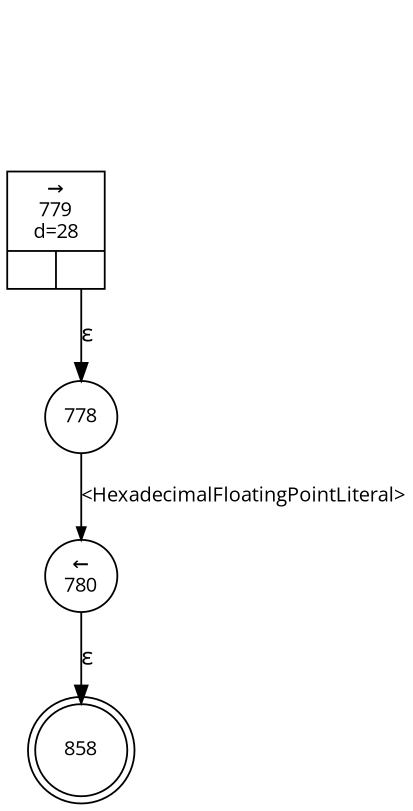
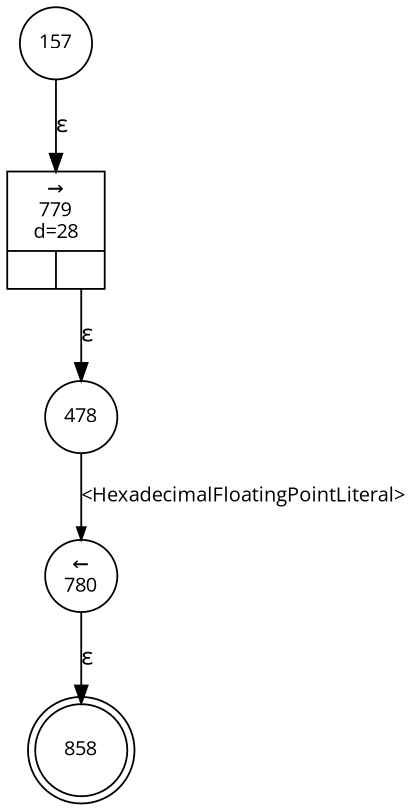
none -> (56, 43)
(81, 417) -> (81, 417)
